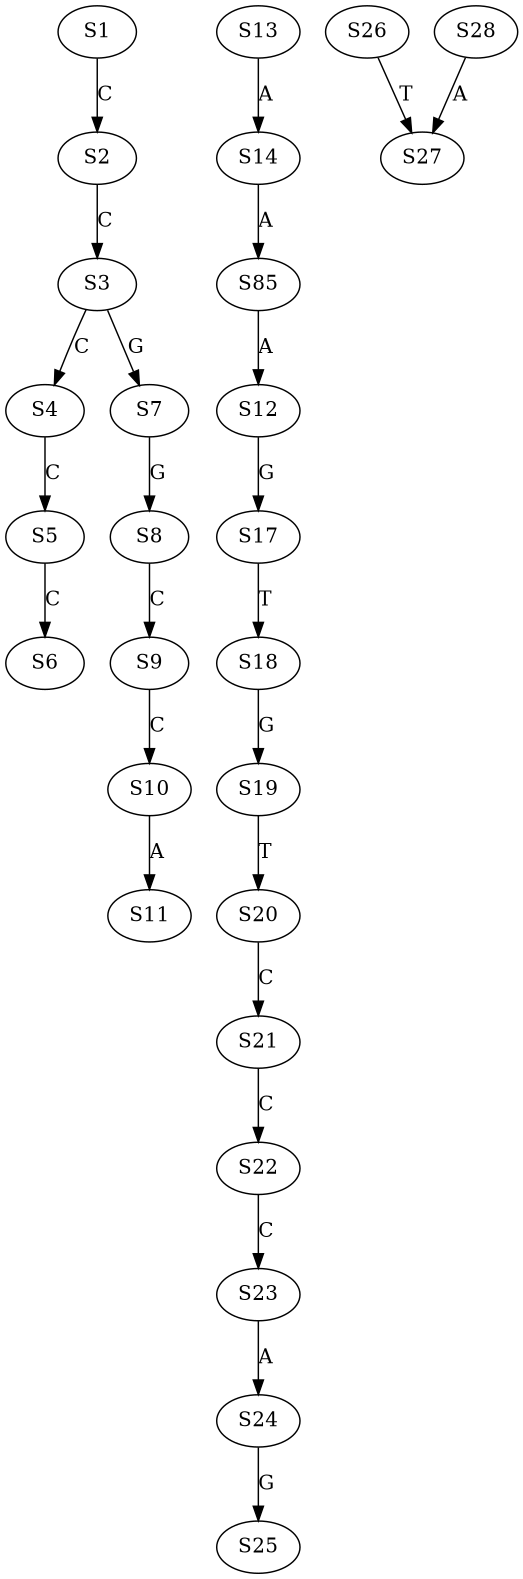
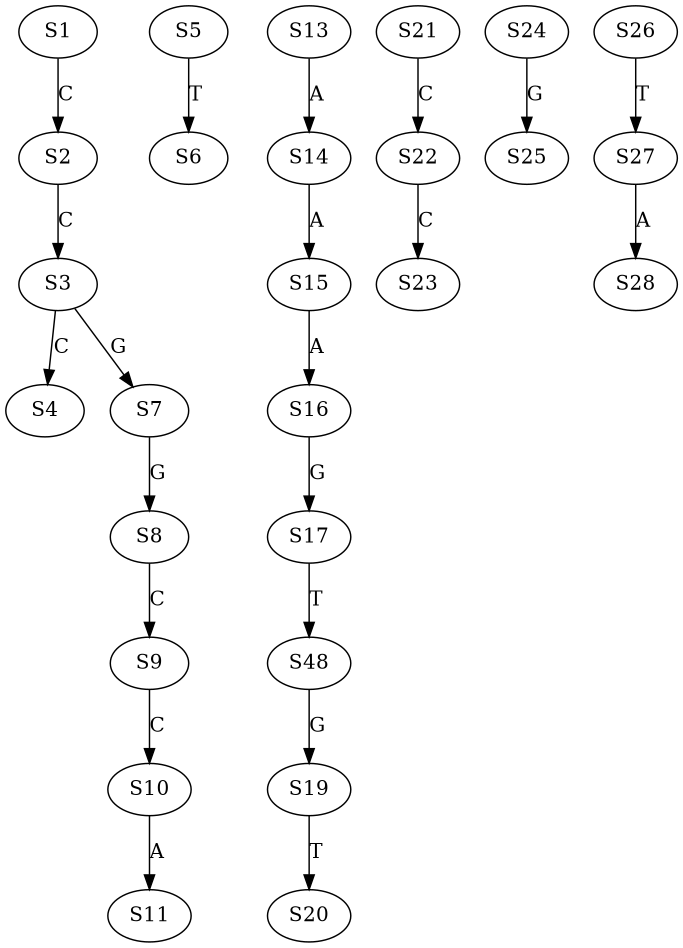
(452, 88) -> (636, 214)
(258, 284) -> (309, 284)
(258, 411) -> (309, 411)
(45, 467) -> none
(53, 600) -> (196, 95)
(258, 663) -> (309, 663)
(258, 972) -> none
(258, 1350) -> none
